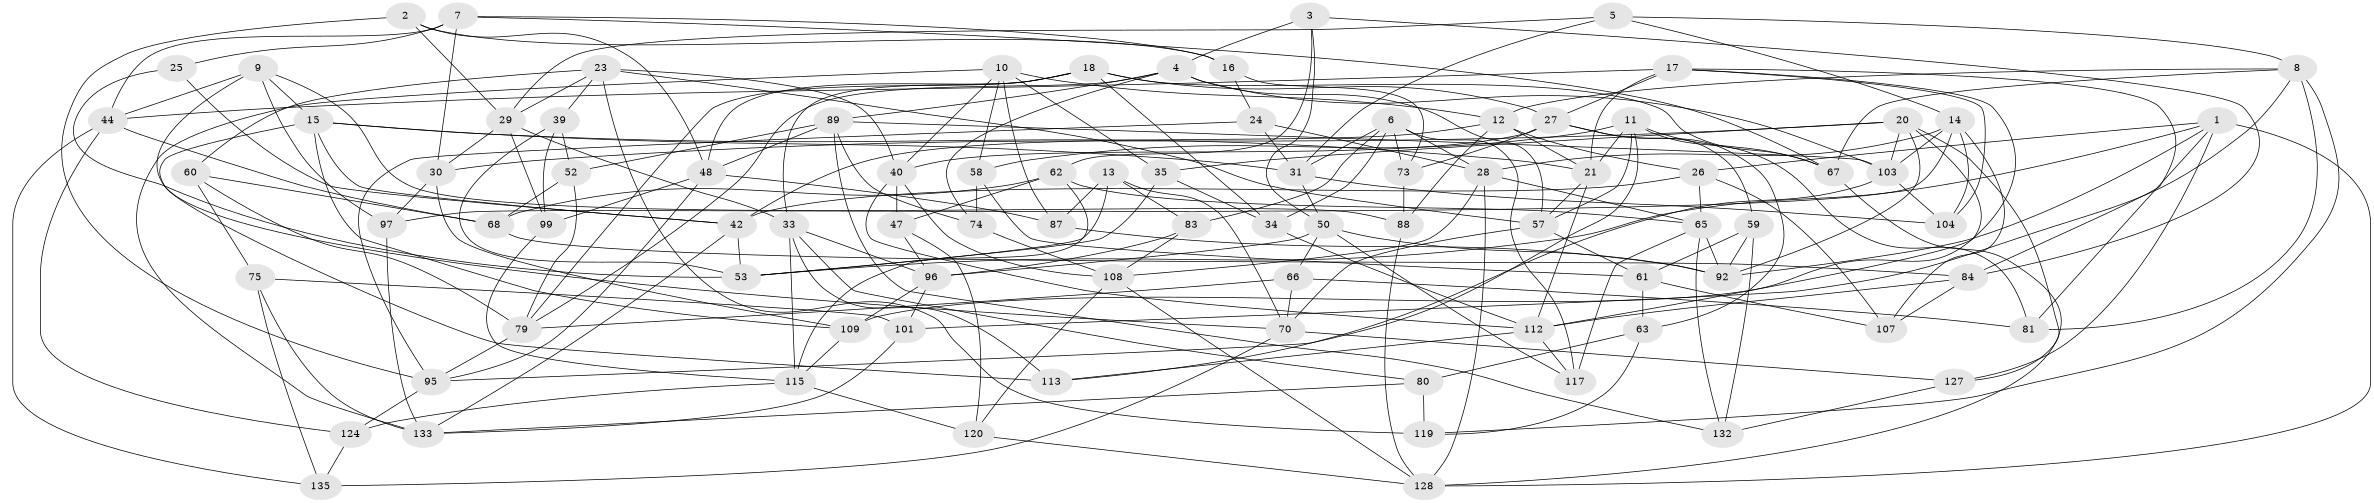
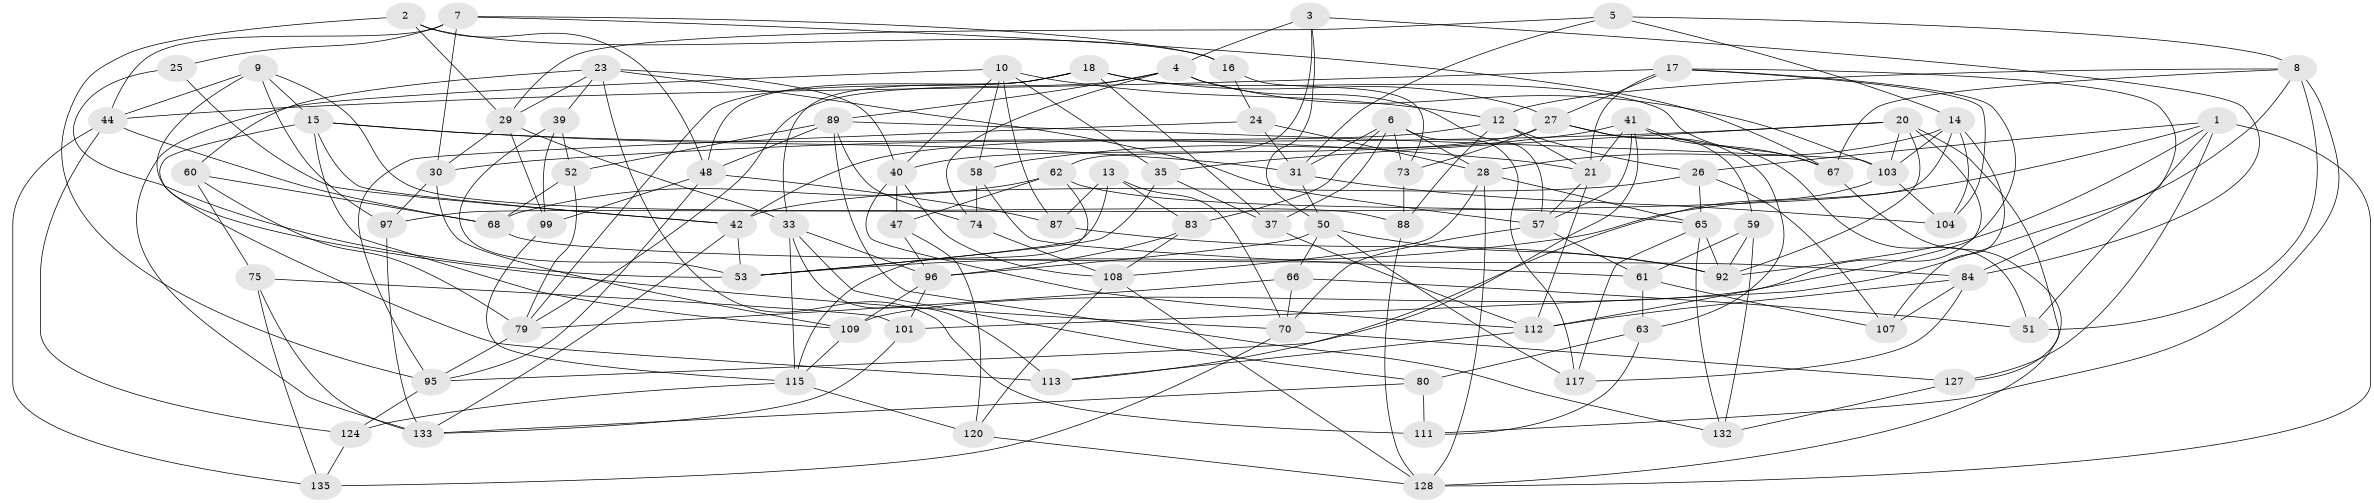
(1631, 121) -> (1631, 121)
(1272, 225) -> (1272, 225)
(2029, 330) -> (2029, 330)
(1555, 356) -> (1822, 365)
(1424, 434) -> (1424, 434)
